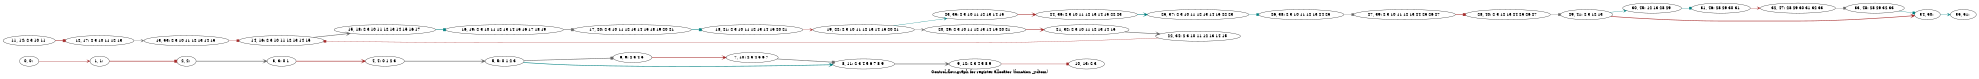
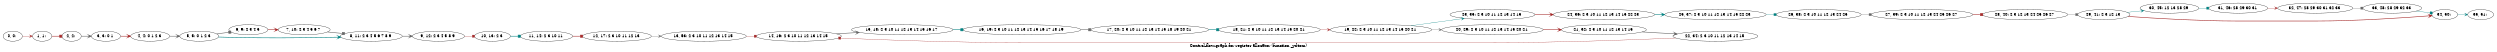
none -> (514, 36)
